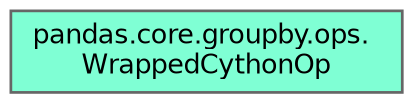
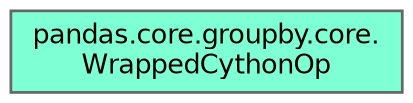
(207, 52) -> (207, 52)
